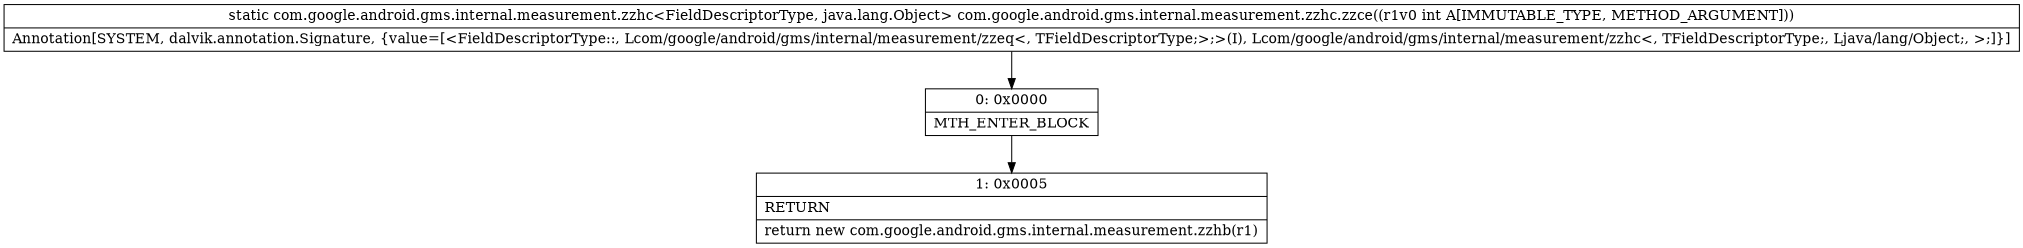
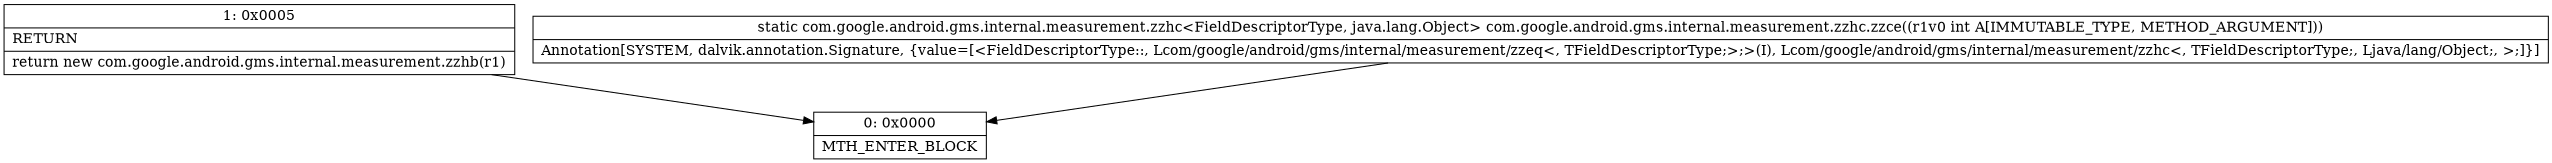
(1012, 149) -> (647, 97)
